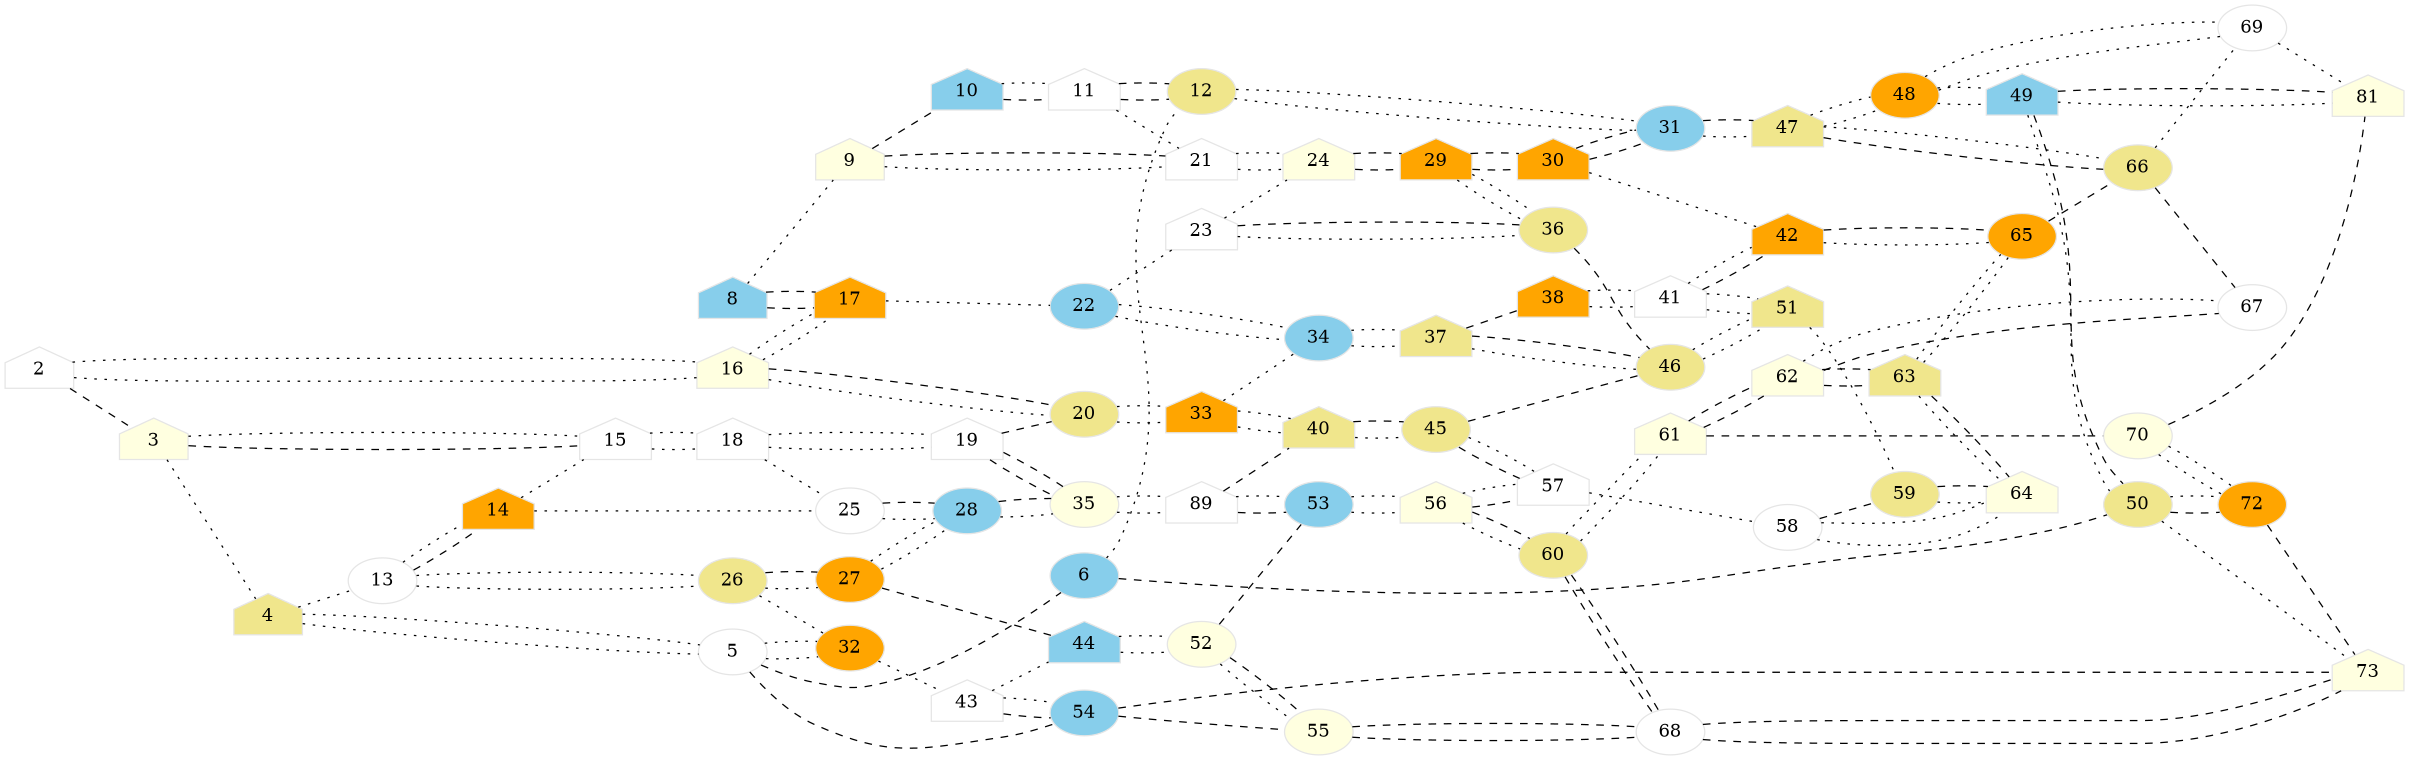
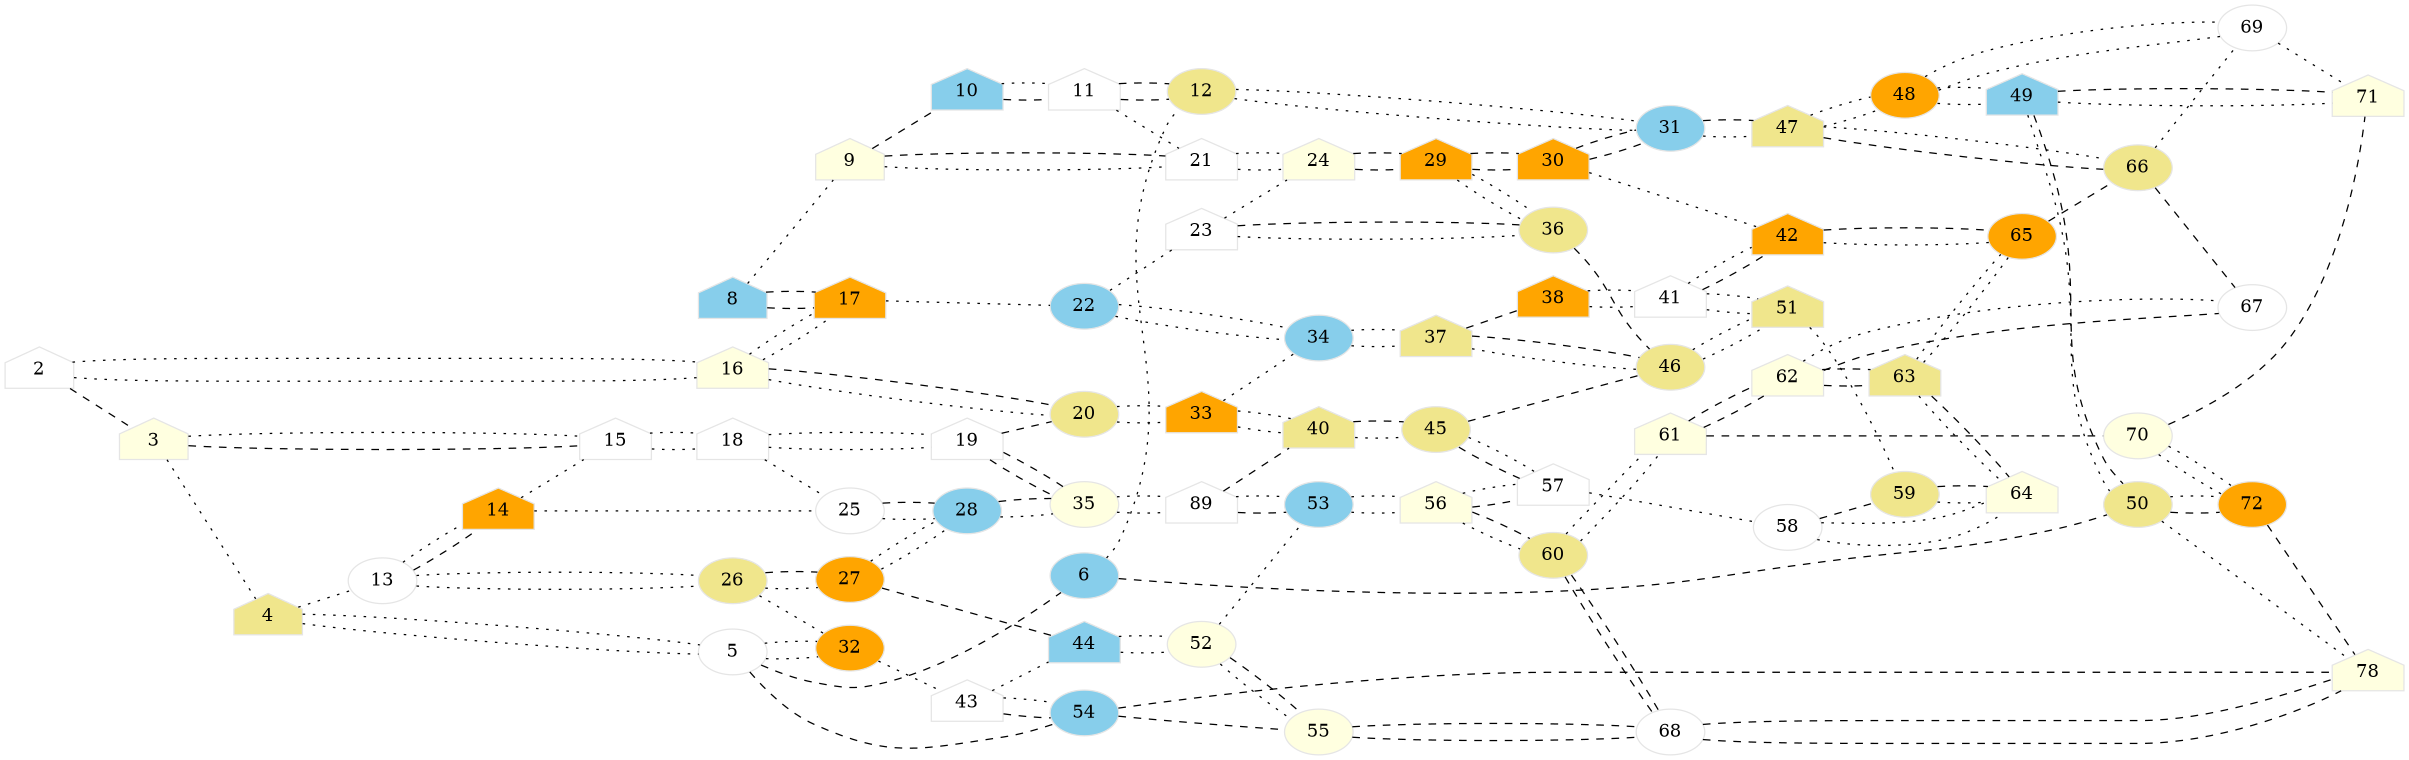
(2368, 98) -> (2368, 98)
(1260, 574) -> (1260, 574)
(2368, 672) -> (2368, 672)
